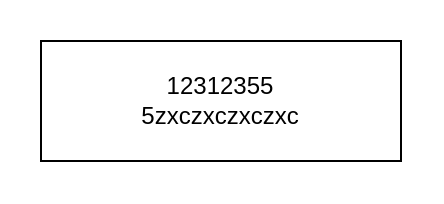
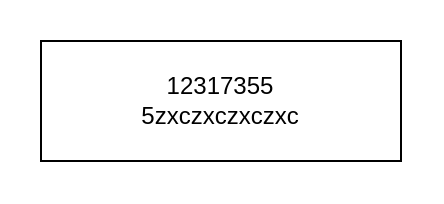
(221, 101) -> (221, 101)
